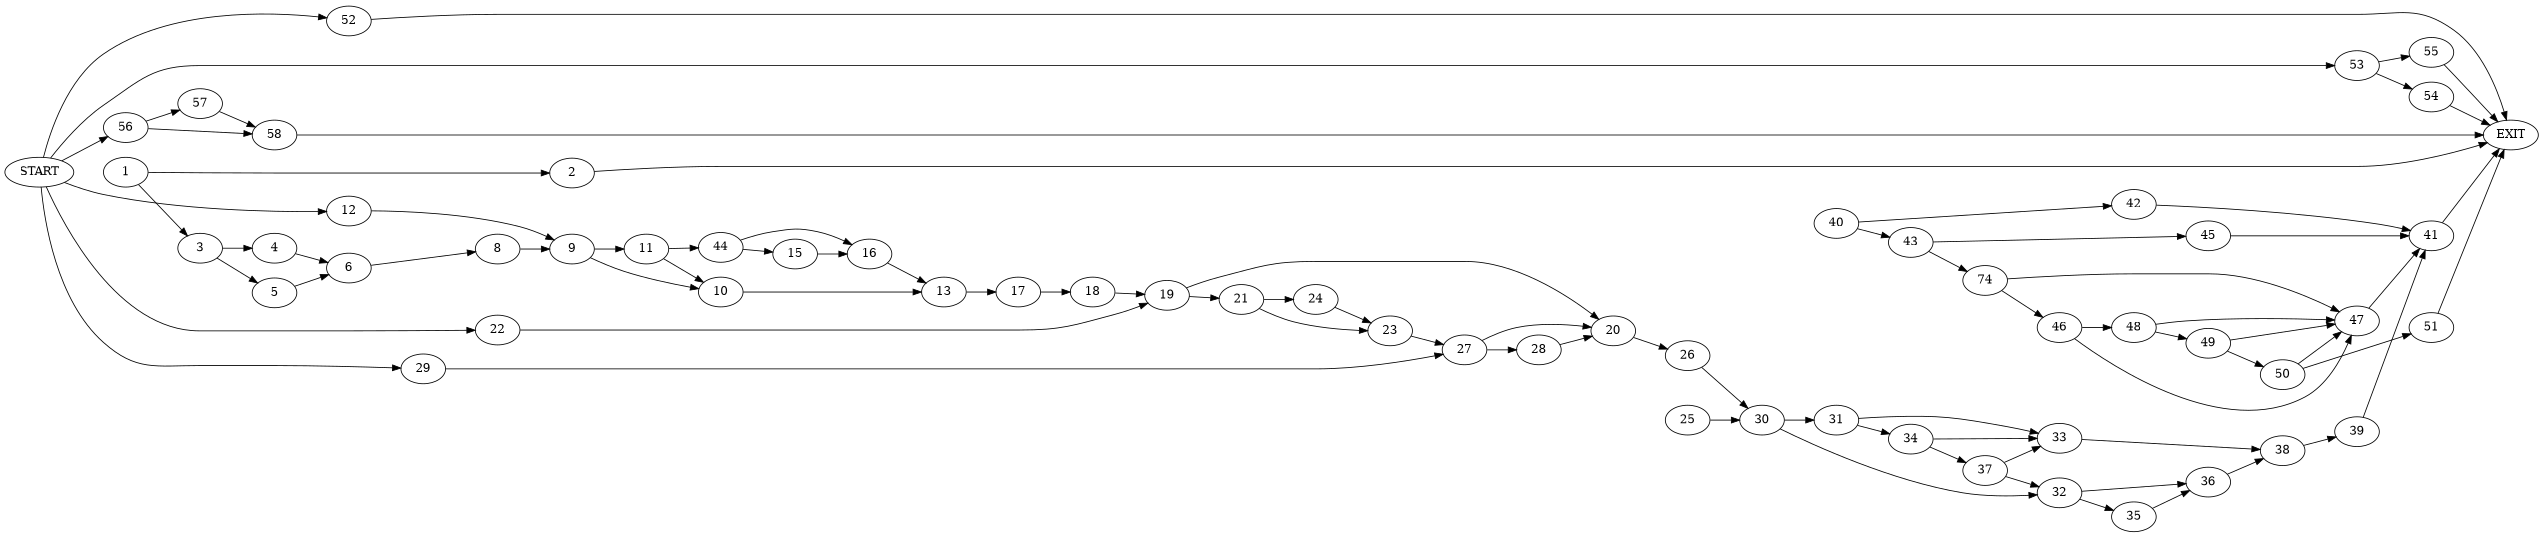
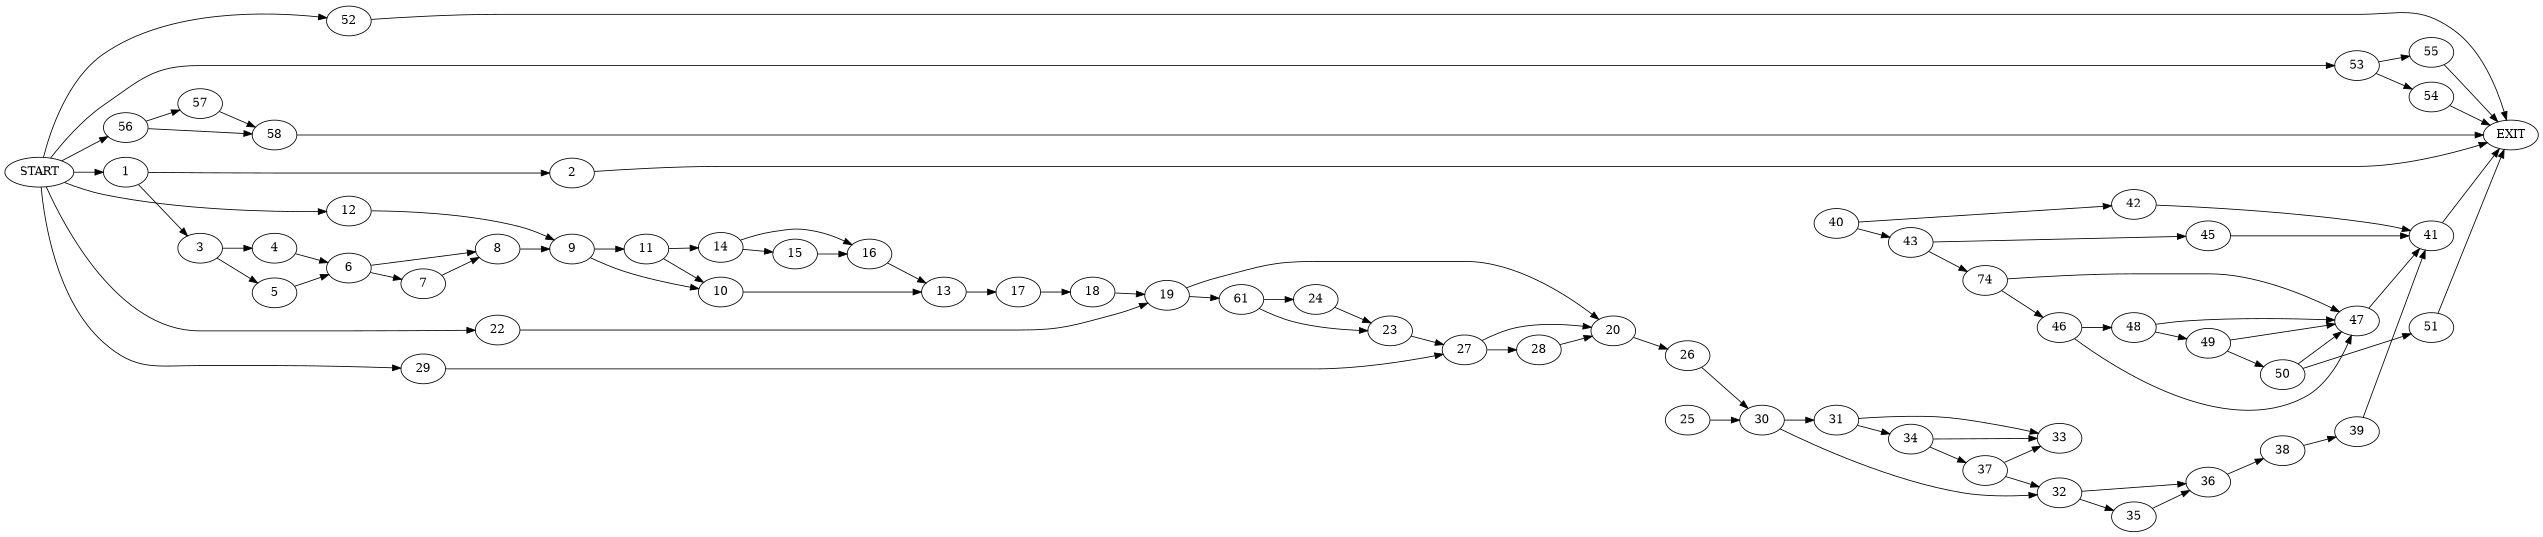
none -> (84, 172)
(721, 247) -> (721, 247)
none -> (423, 284)
(1241, 299) -> (1241, 299)
(2167, 444) -> none
